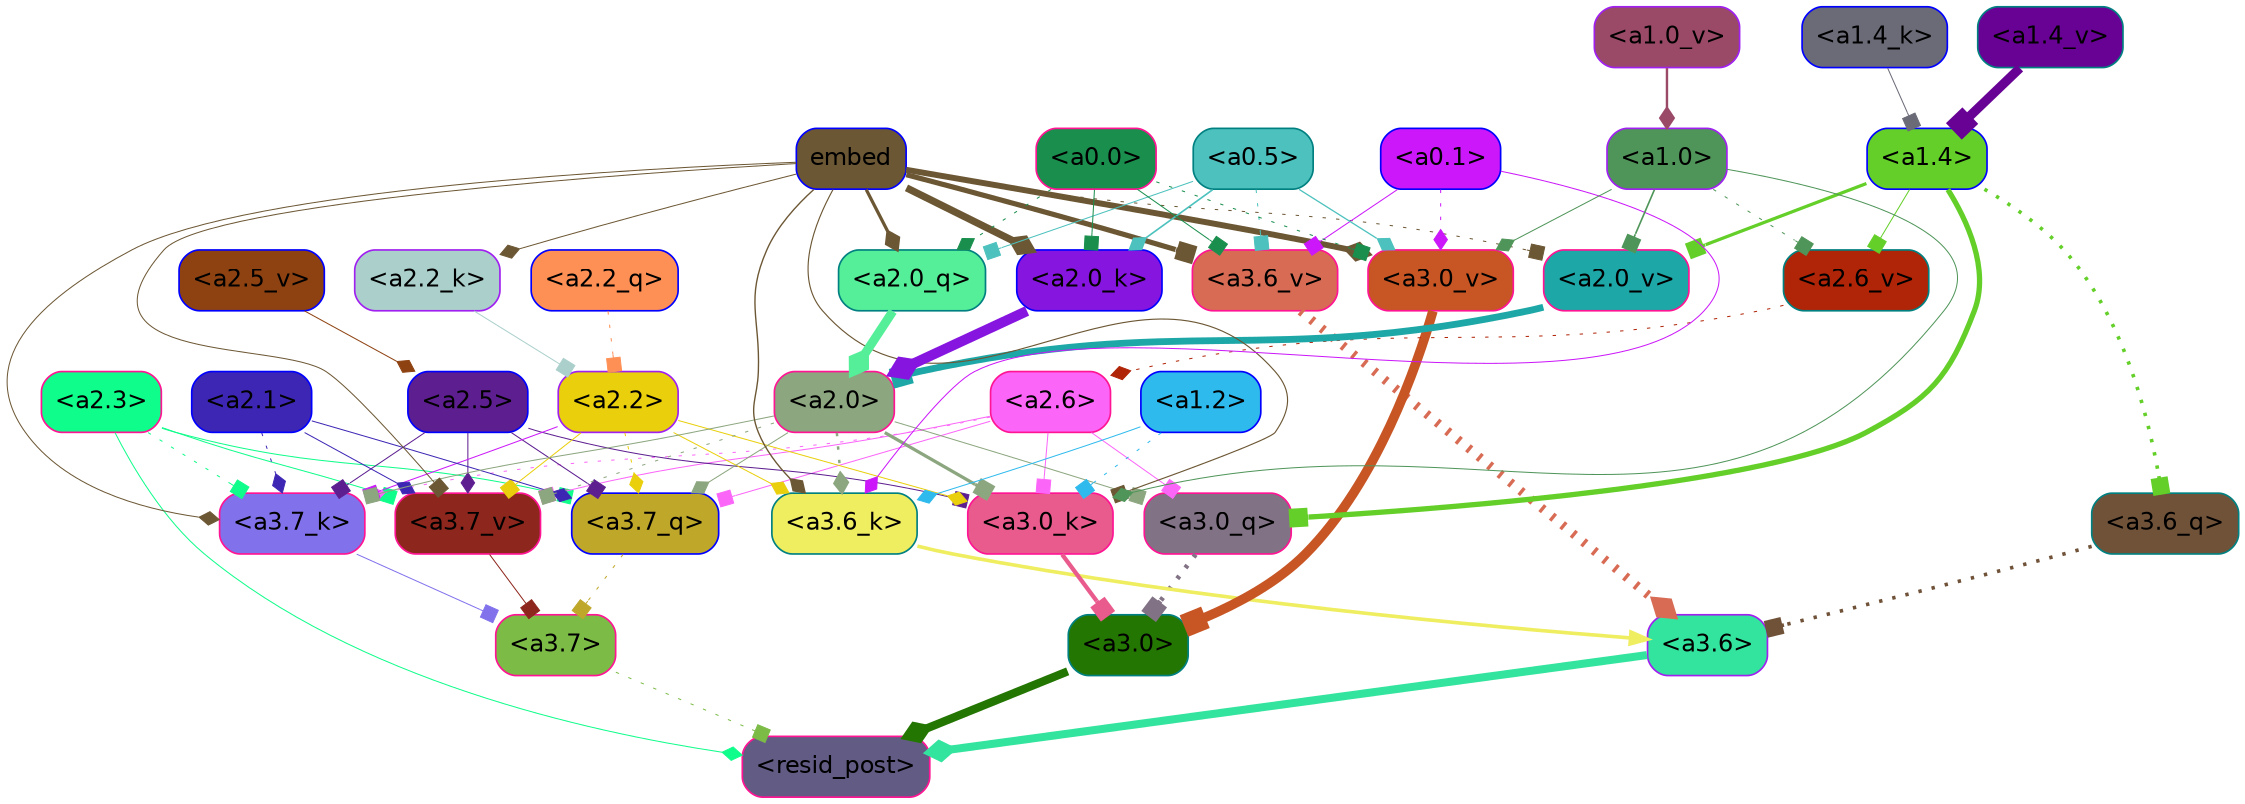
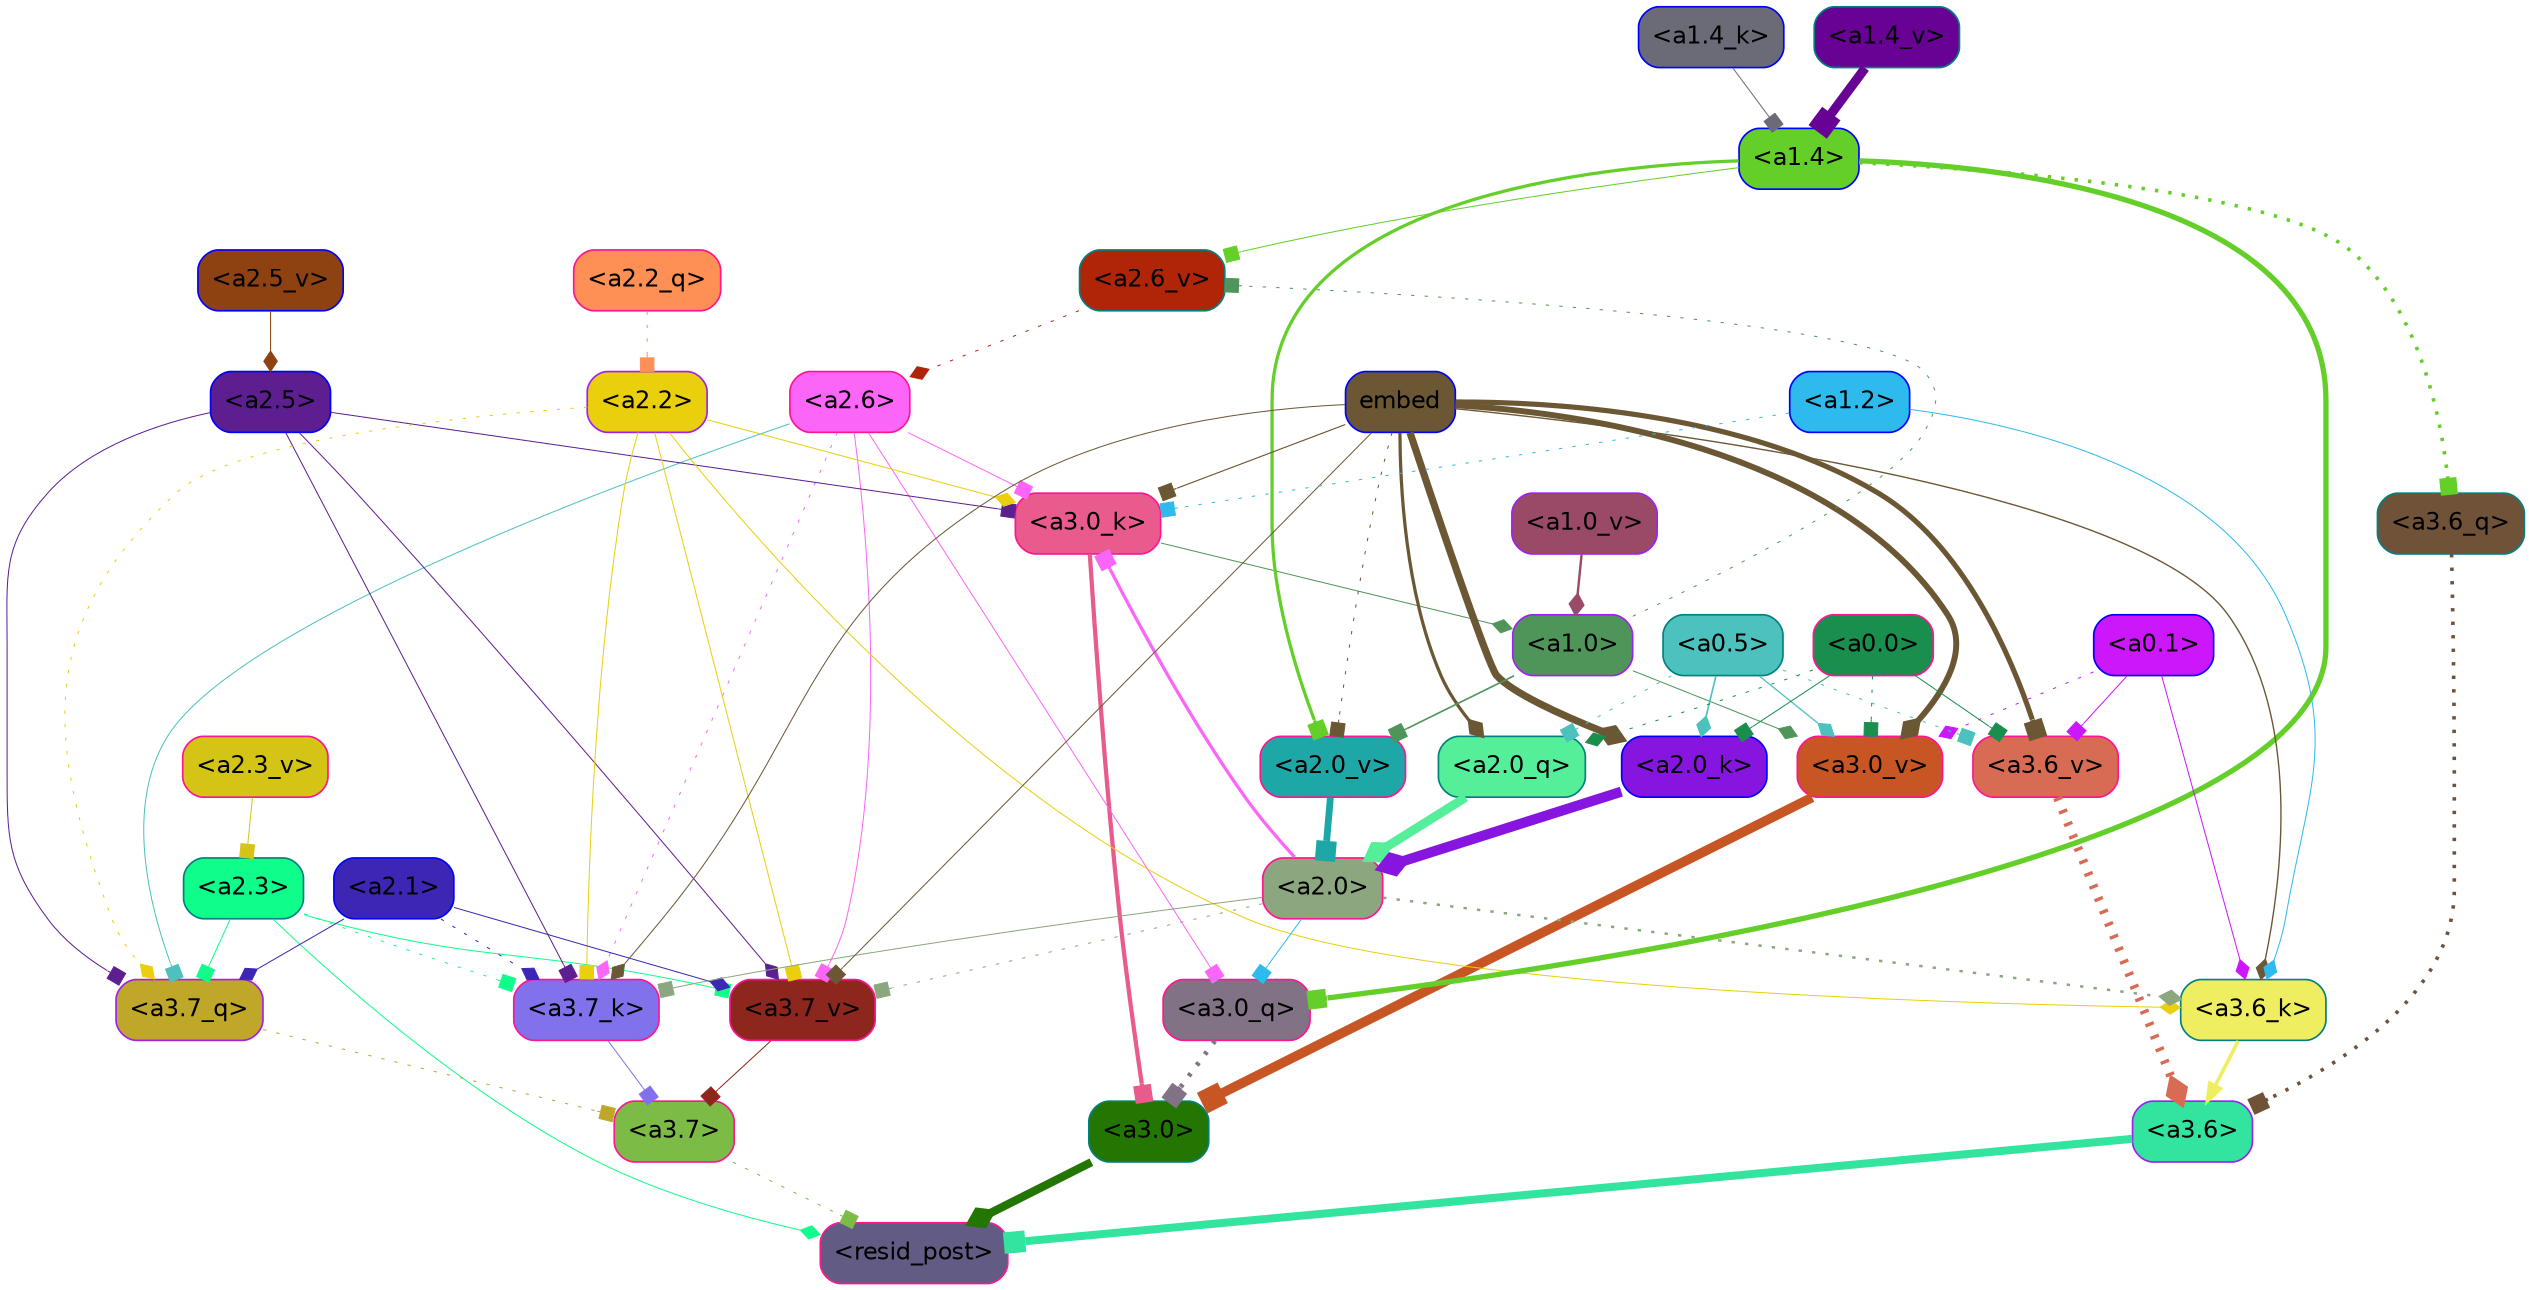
(1059, 228) -> (1625, 702)
(427, 280) -> none
(605, 280) -> (647, 280)
(101, 402) -> (244, 888)
(478, 456) -> (600, 696)
(749, 457) -> none
(1011, 457) -> (1285, 942)
(863, 458) -> (356, 600)
(930, 458) -> (1194, 719)
(1714, 462) -> (1327, 583)
(645, 524) -> (189, 1010)
(1299, 702) -> (1579, 1190)
none -> (255, 767)
